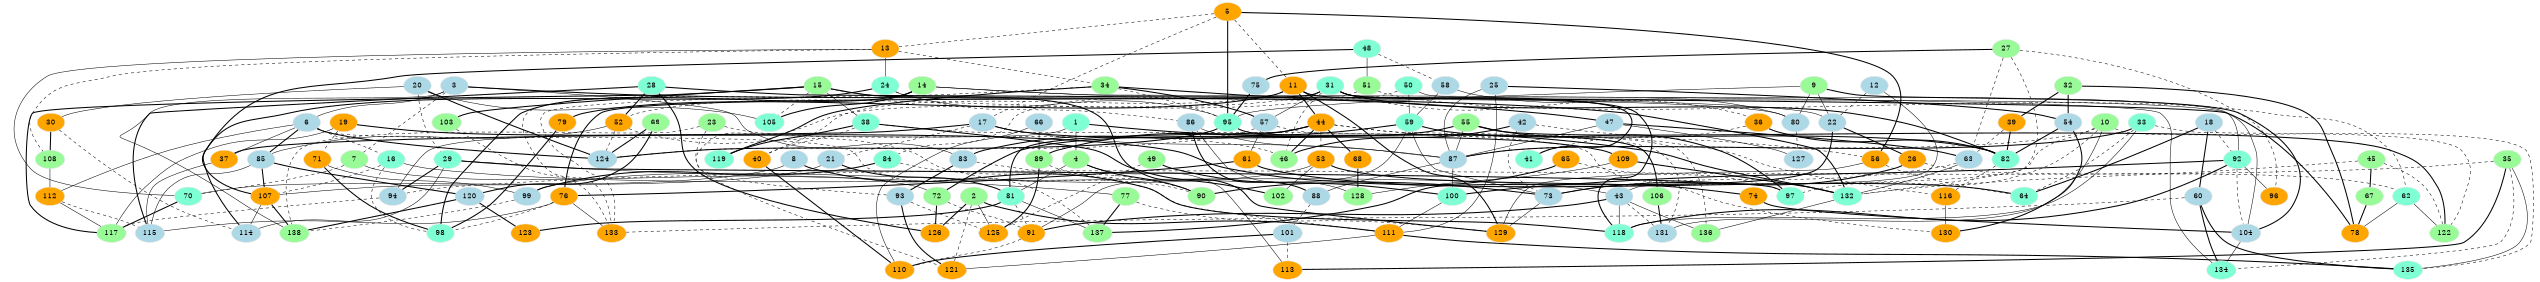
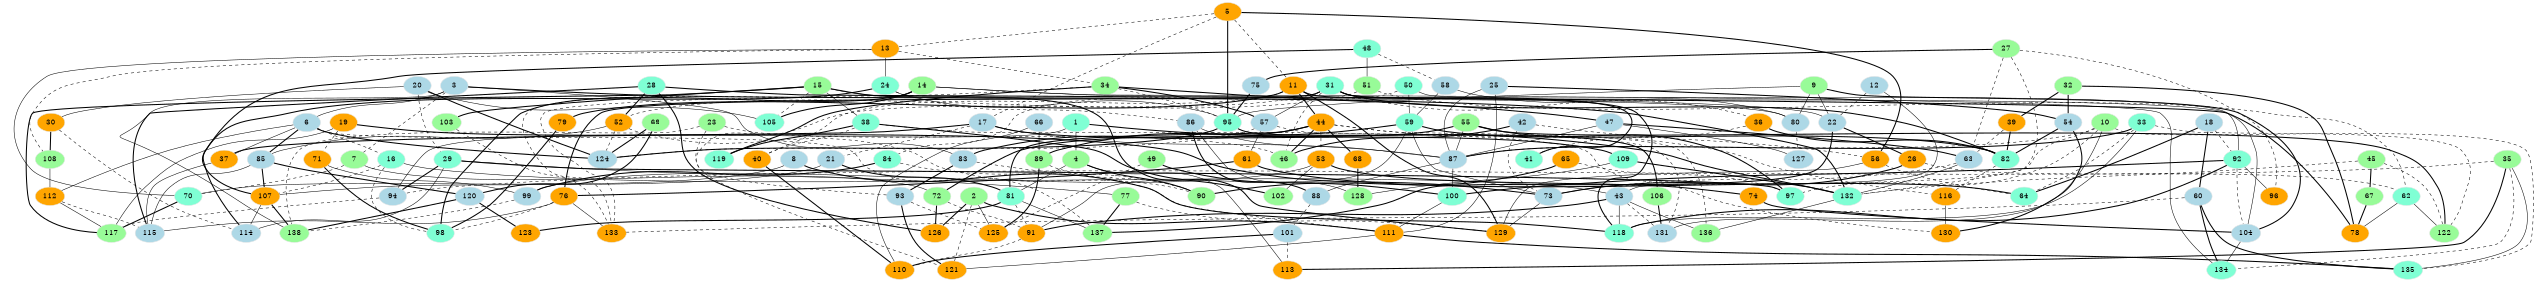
(1623, 159) -> (1623, 159)
